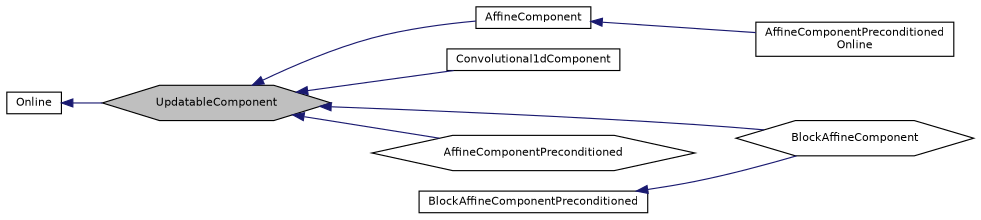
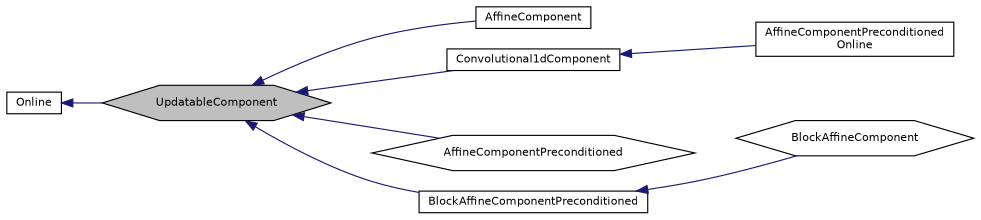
(679, 27) -> (694, 50)
(548, 116) -> (334, 167)
